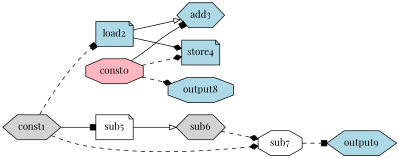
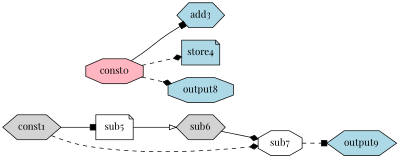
(115, 34) -> none
(236, 134) -> (236, 134)
